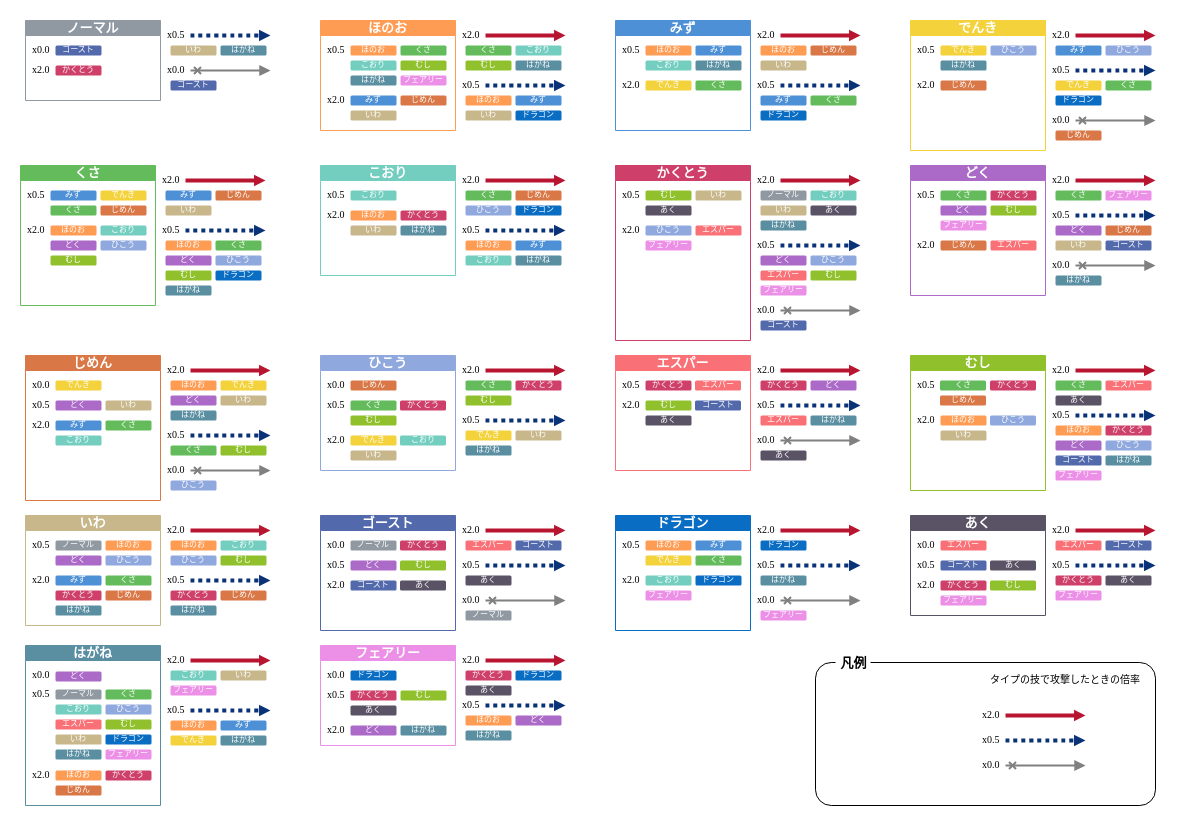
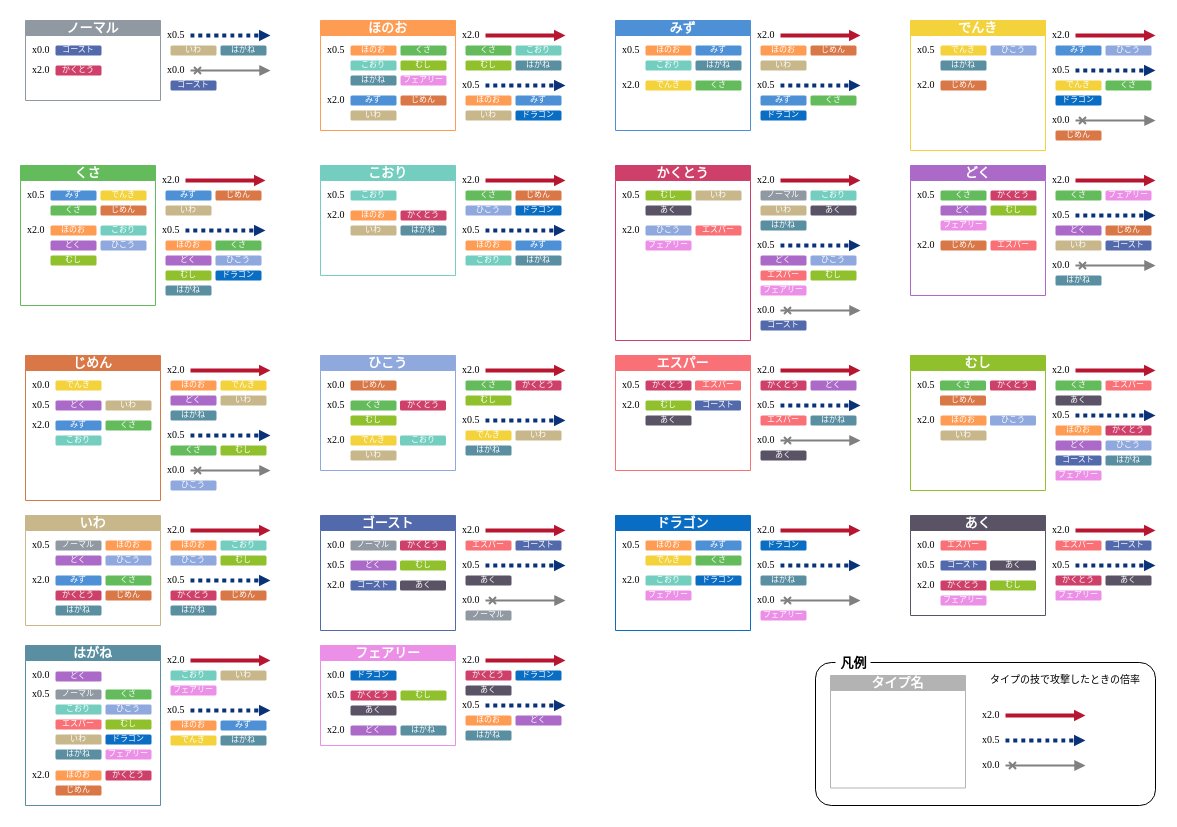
none -> (898, 732)
